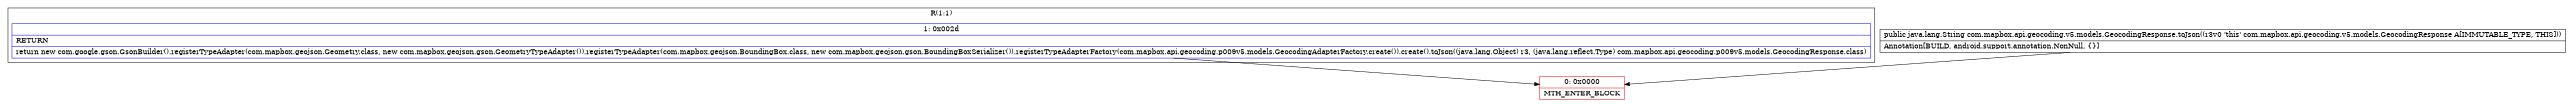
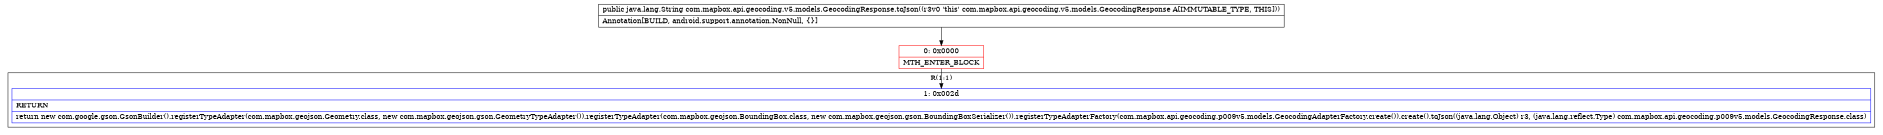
(1354, 71) -> (941, 76)
